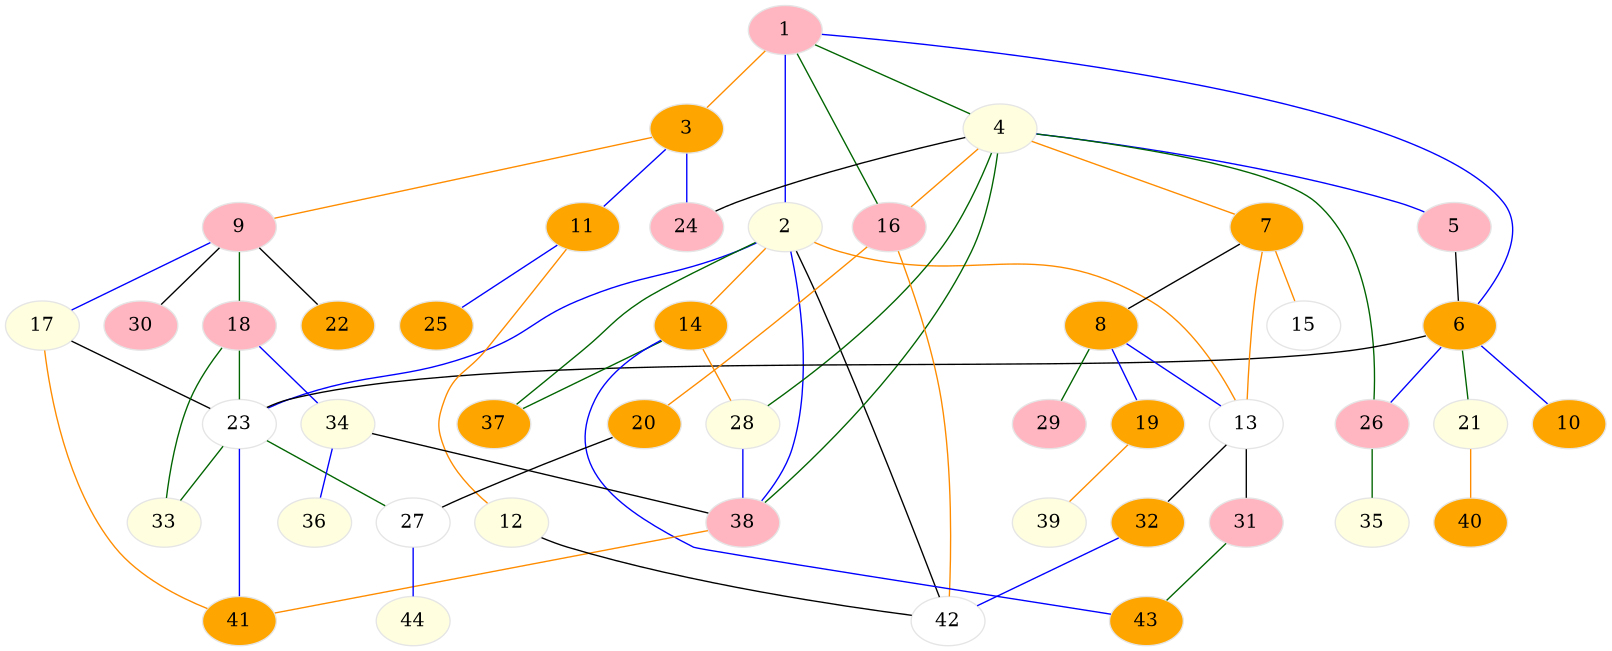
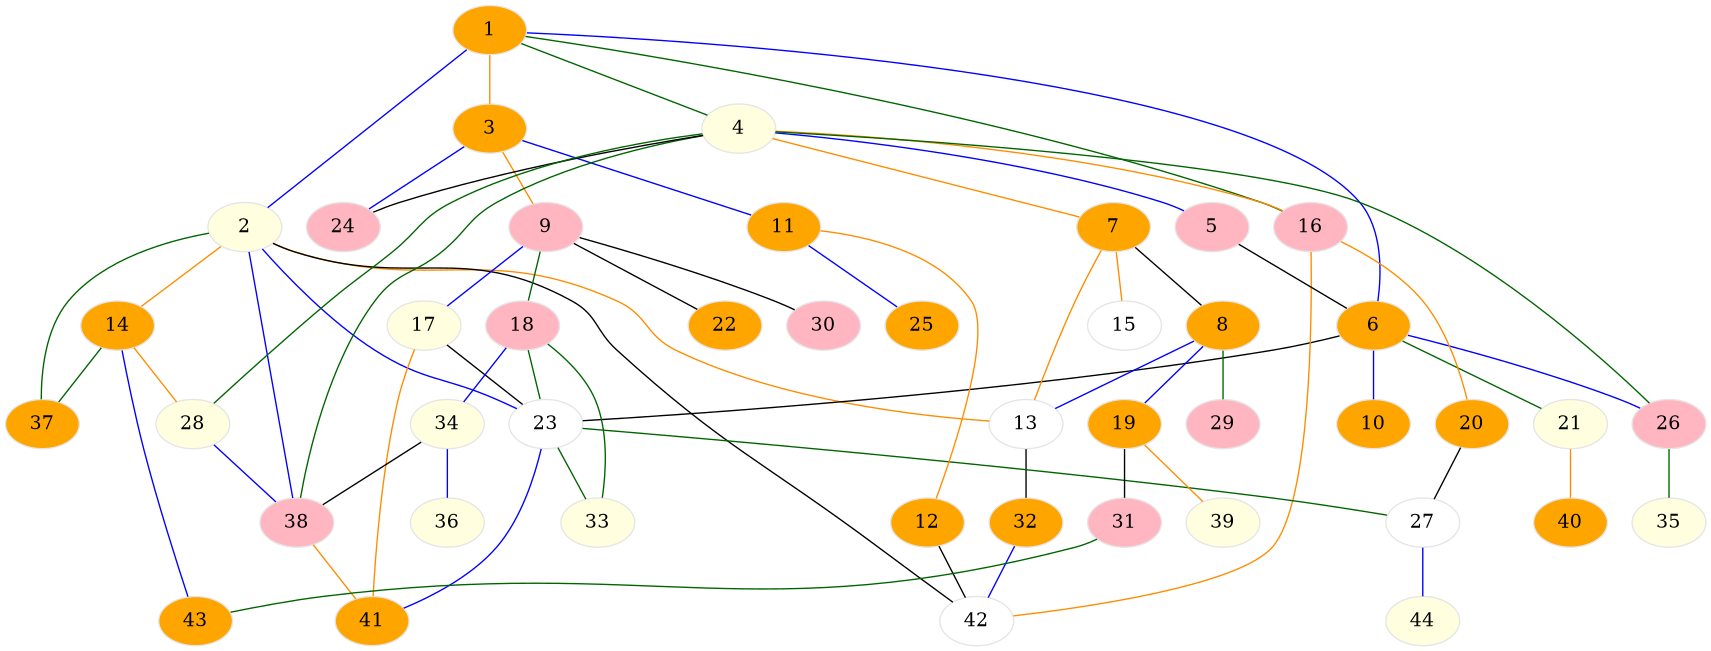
(785, 30) -> (490, 30)
(1246, 473) -> (1125, 471)
(512, 523) -> (928, 523)
